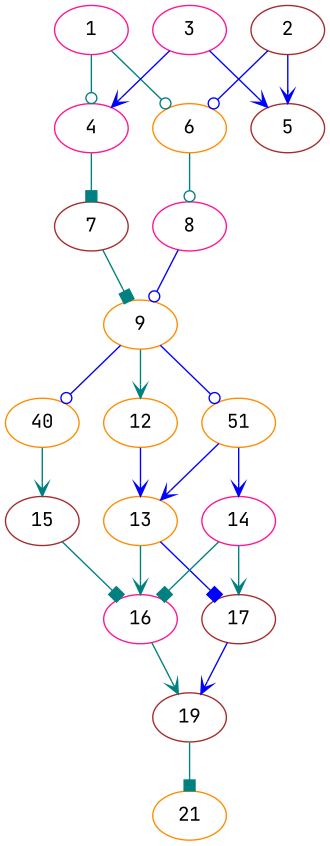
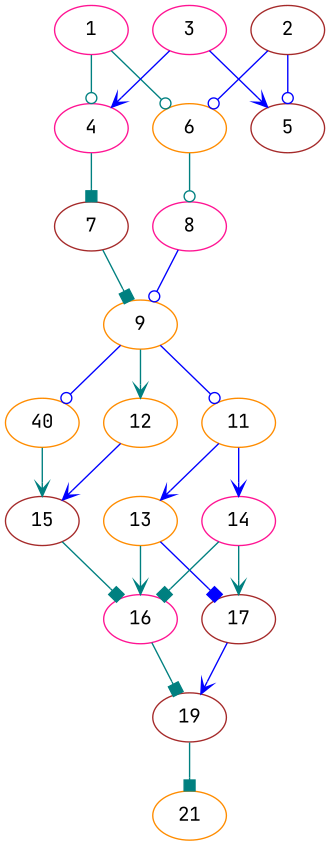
(288, 74) -> (288, 74)
(239, 423) -> (239, 423)
(140, 465) -> (96, 467)
(162, 662) -> (162, 662)
